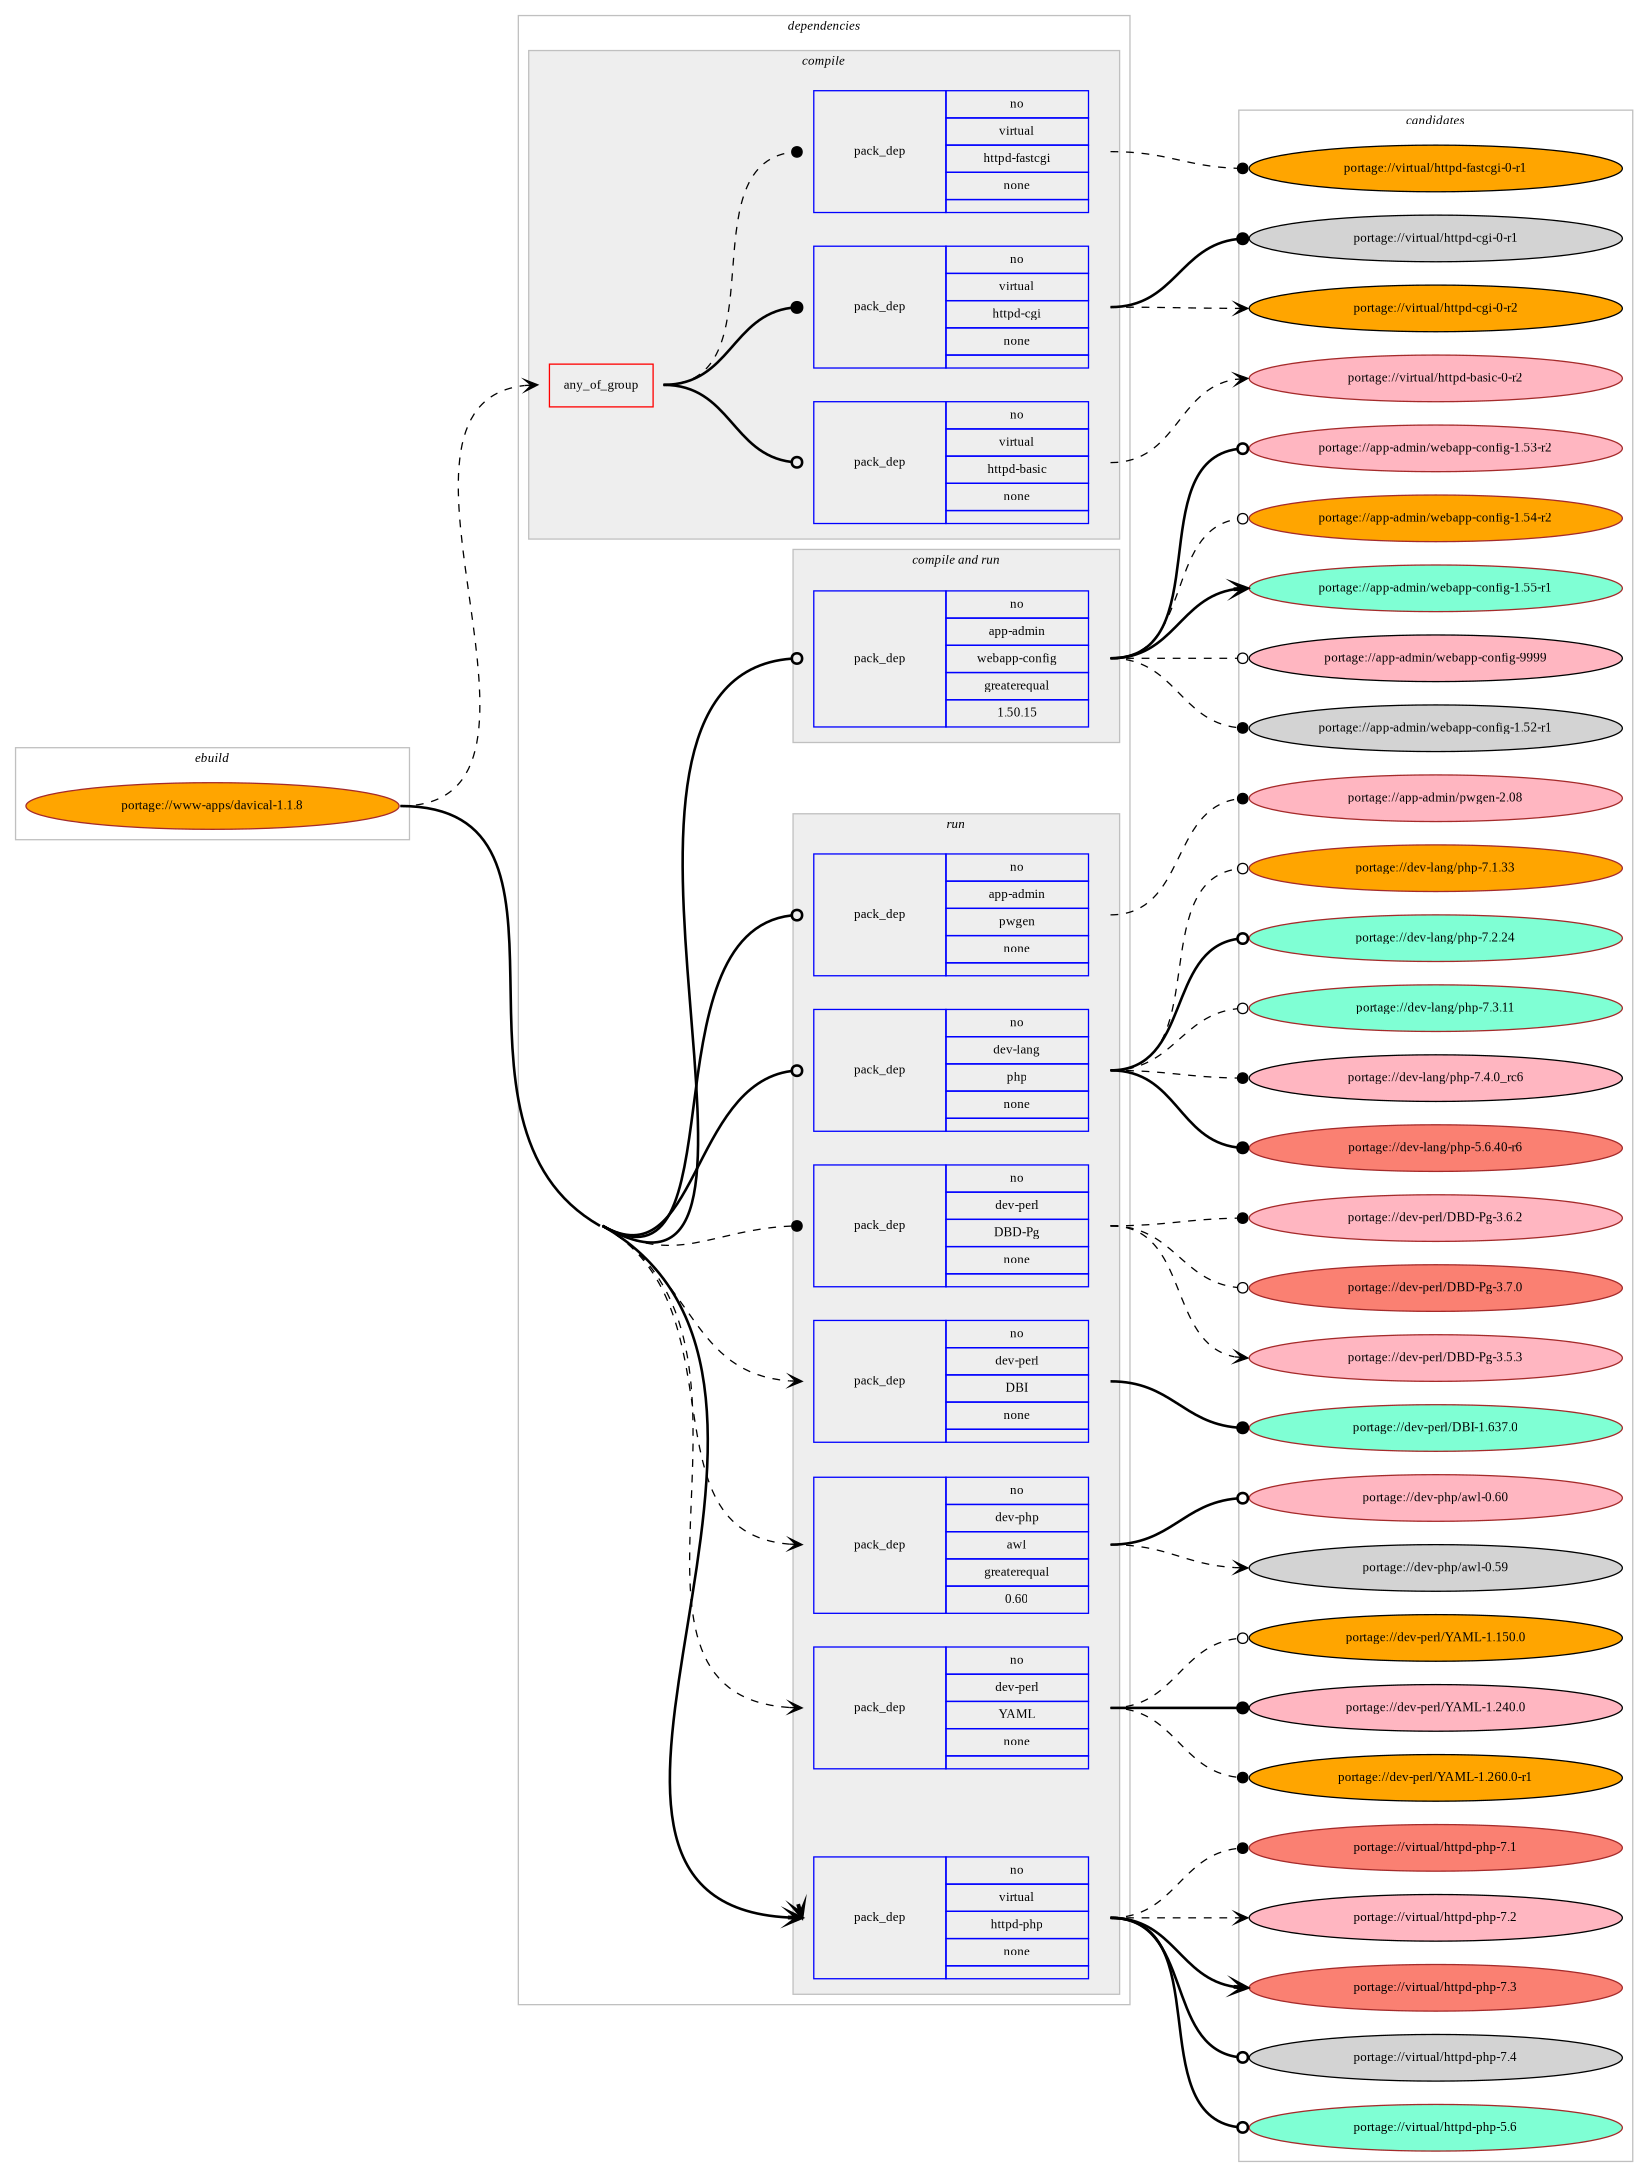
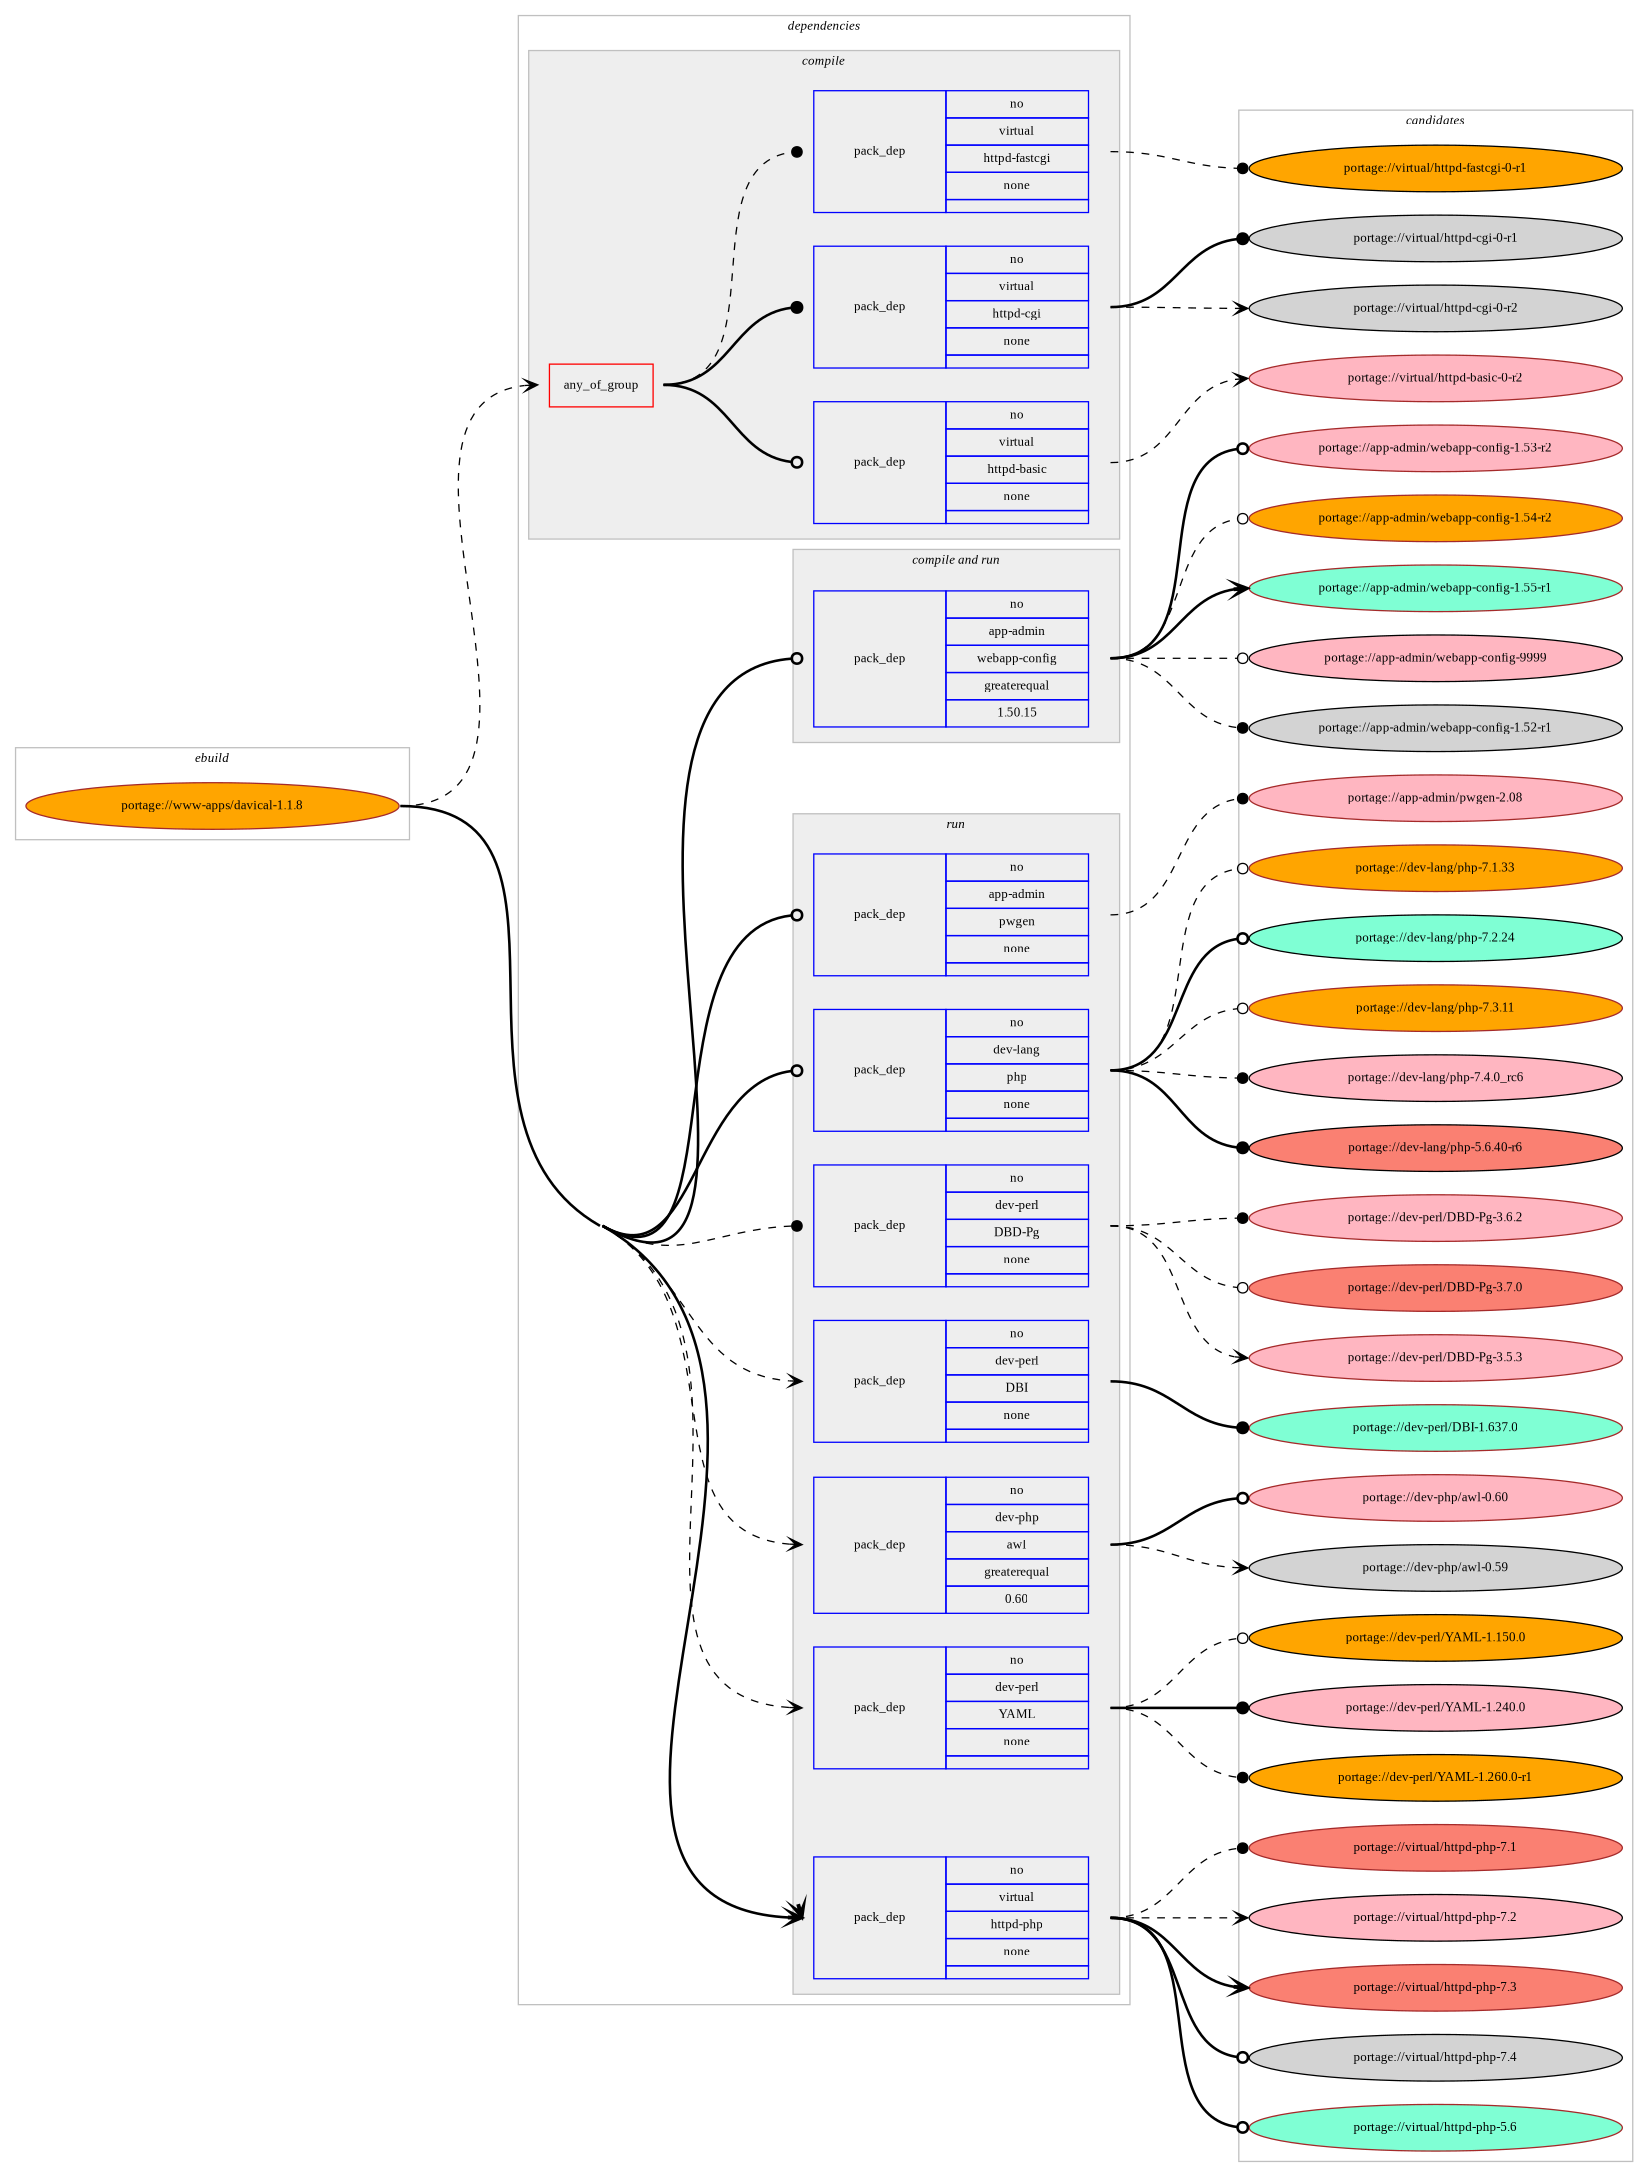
(1436, 308) -> (1436, 308)
(1436, 938) -> (1436, 938)
(1436, 1008) -> (1436, 1008)
(1436, 1148) -> (1436, 1148)
